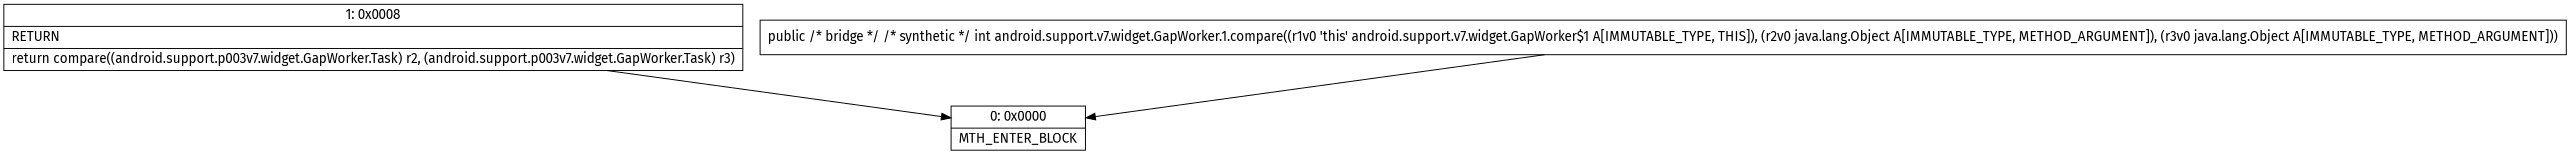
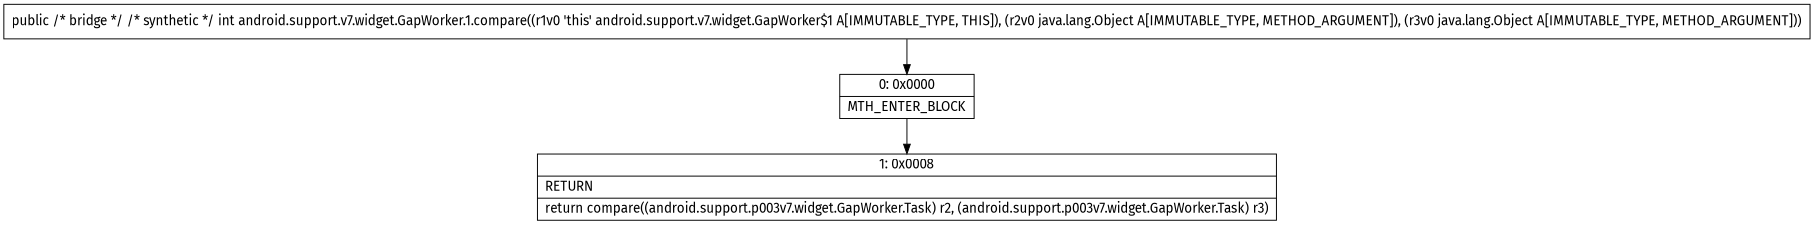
(774, 94) -> (907, 131)
